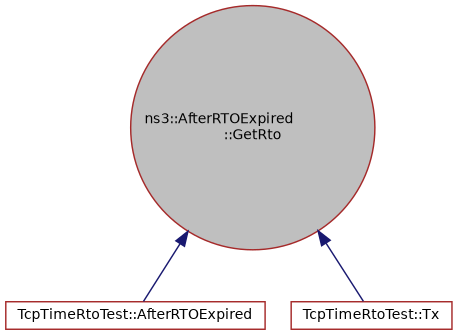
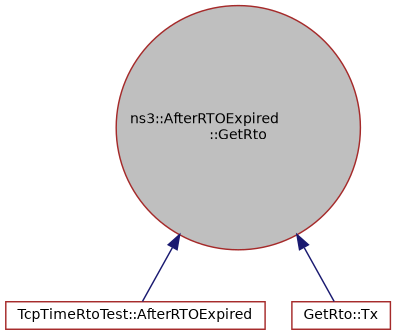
(372, 315) -> (341, 315)
